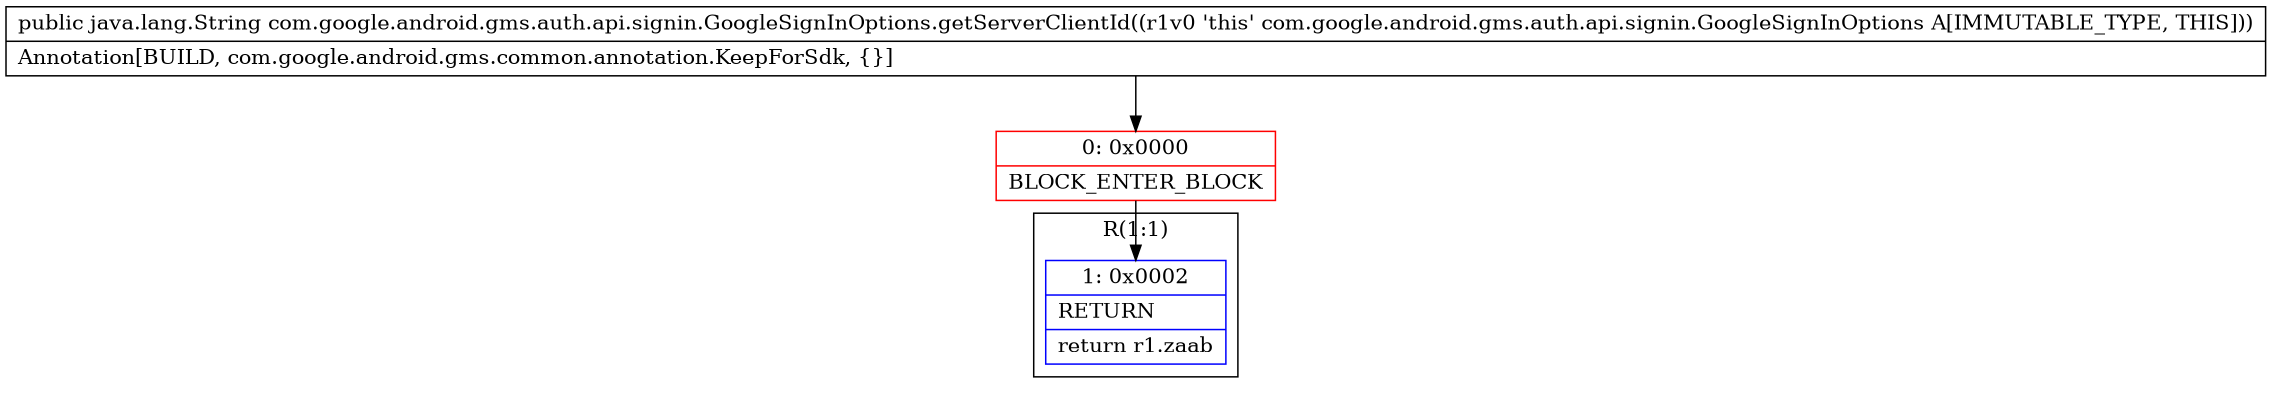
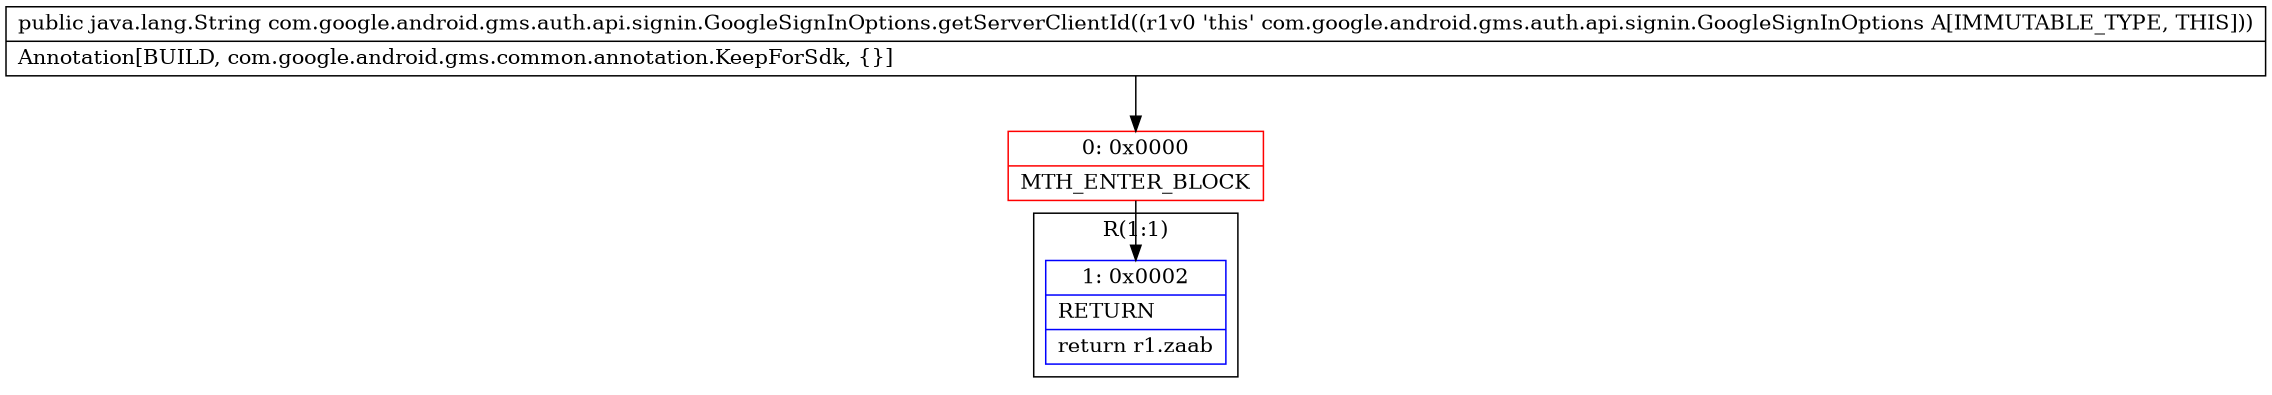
(1136, 182) -> (1136, 182)
